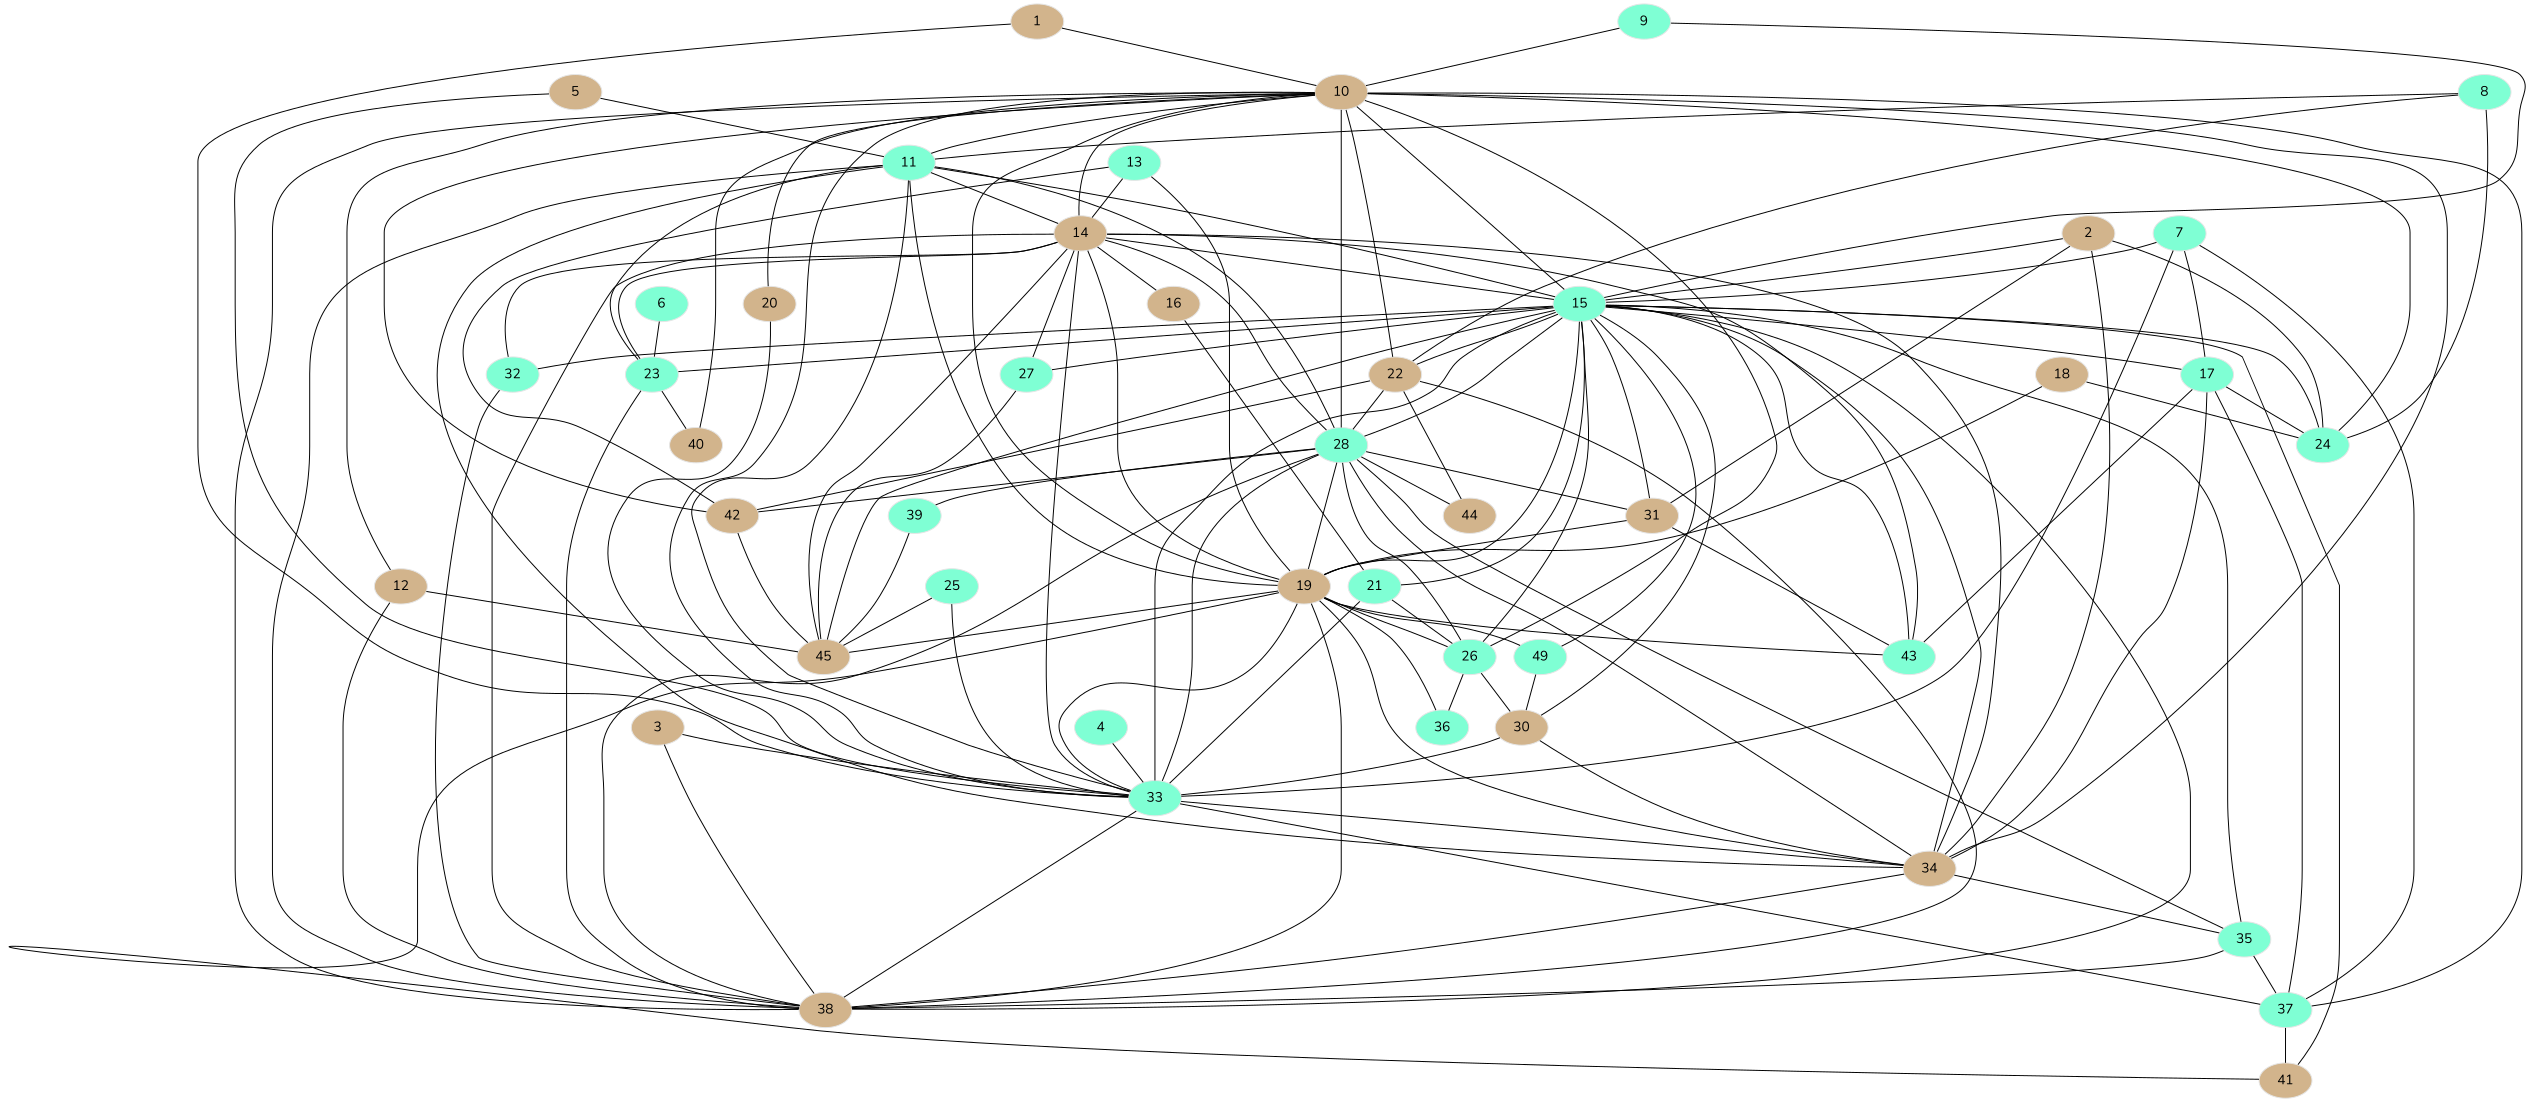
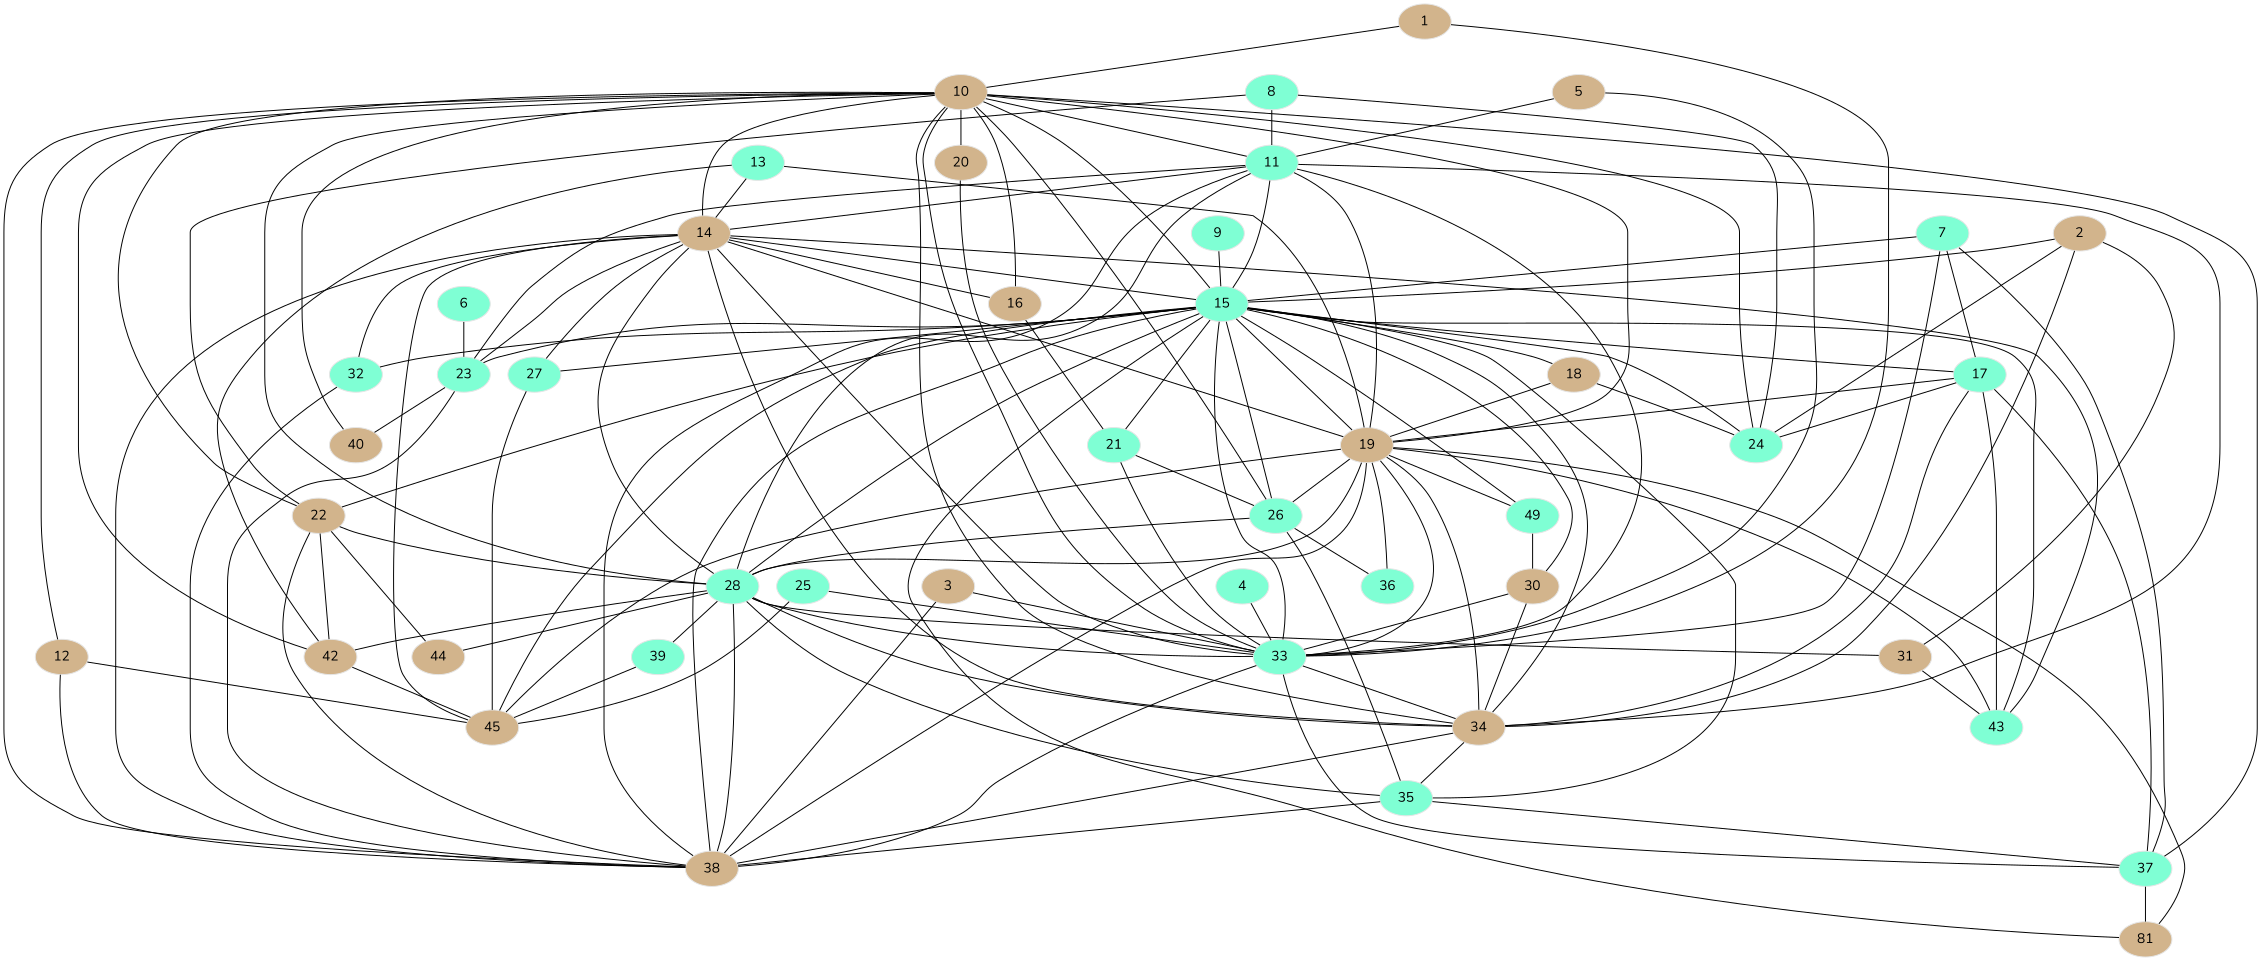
(1493, 57) -> (1010, 202)
(1629, 406) -> (1470, 343)
(1513, 538) -> (1687, 408)
(1496, 692) -> (1356, 666)
(2285, 1081) -> (2145, 939)
